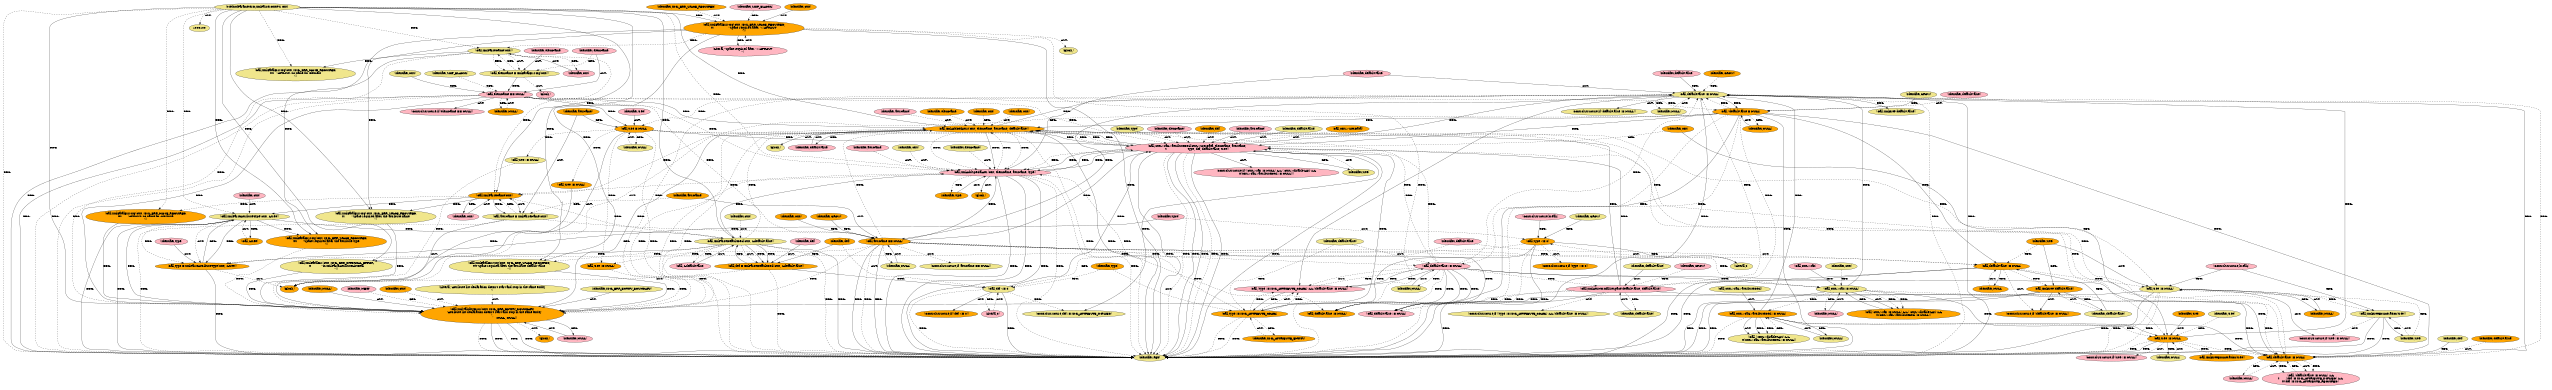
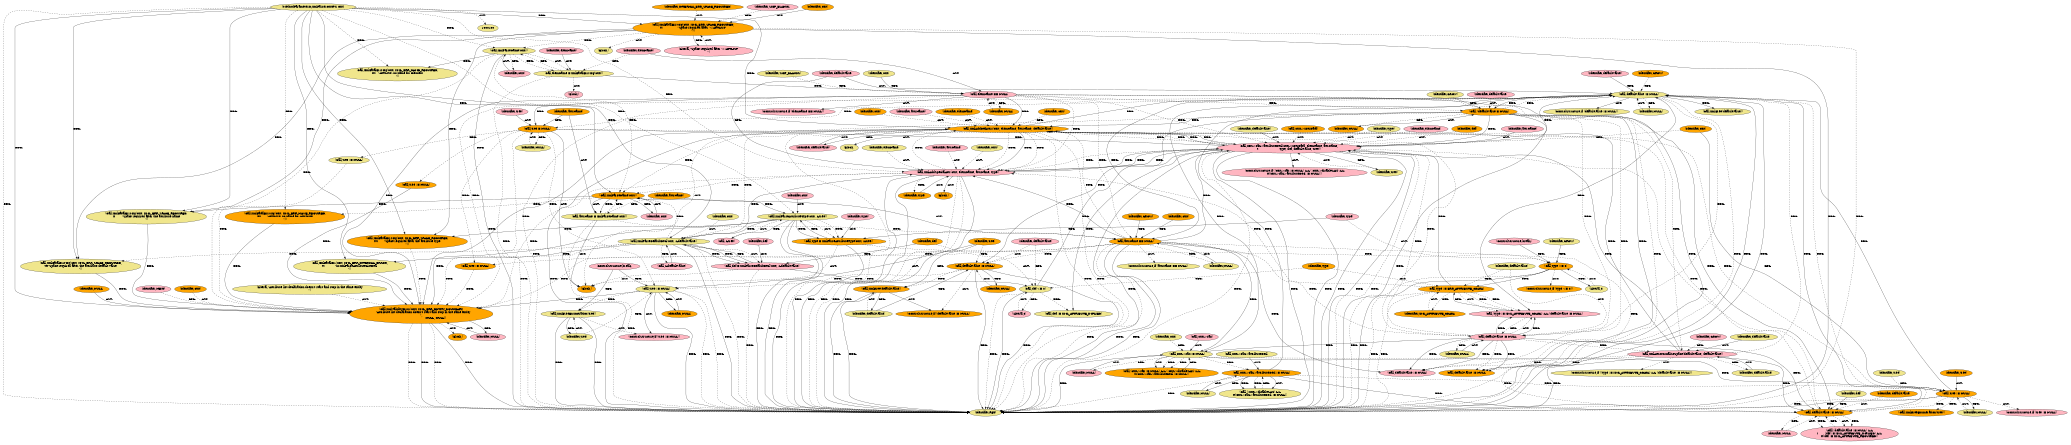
(686, 7) -> (698, 7)
(1769, 196) -> (1677, 229)
(250, 242) -> (726, 241)
(1300, 251) -> (1246, 268)
(877, 256) -> (1205, 252)
(766, 266) -> (762, 266)
(622, 289) -> none
(947, 314) -> none
(1074, 314) -> (1073, 314)
(1250, 314) -> (1456, 289)
(1279, 339) -> (1430, 314)
none -> (541, 405)
